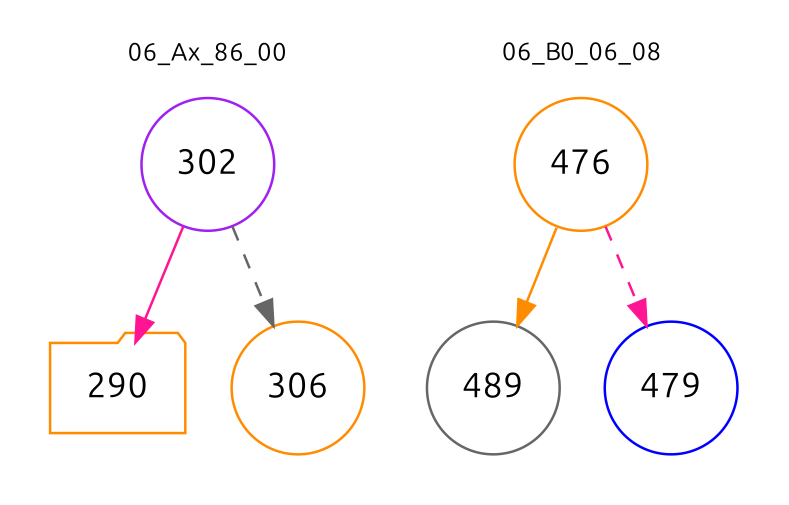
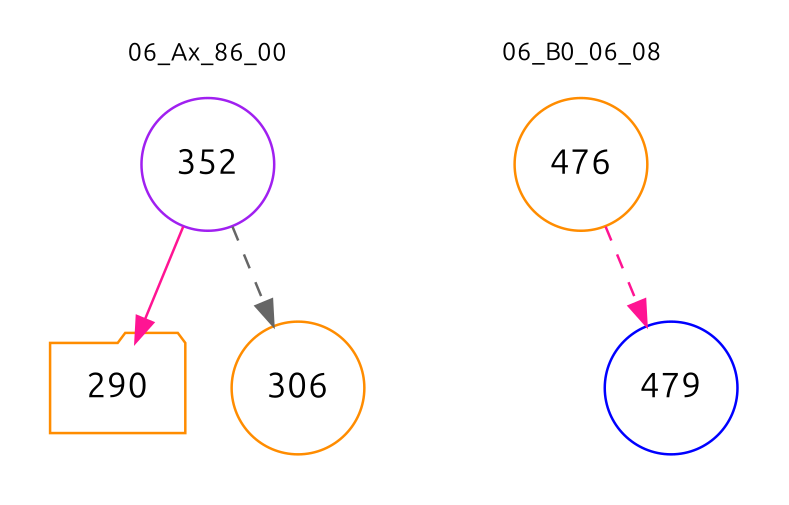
(208, 164) -> (208, 164)
(493, 388) -> none
